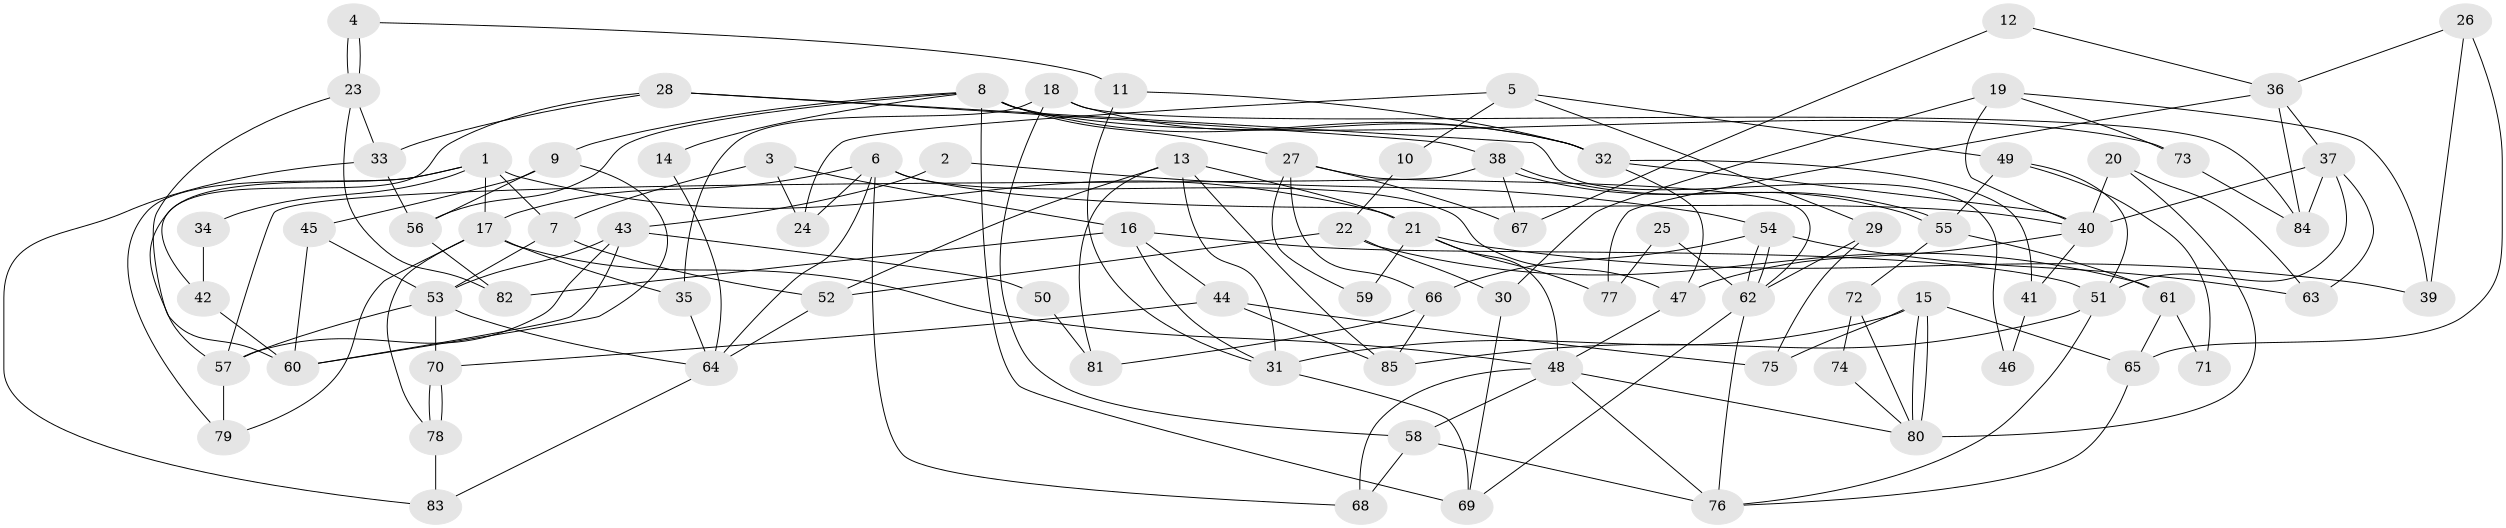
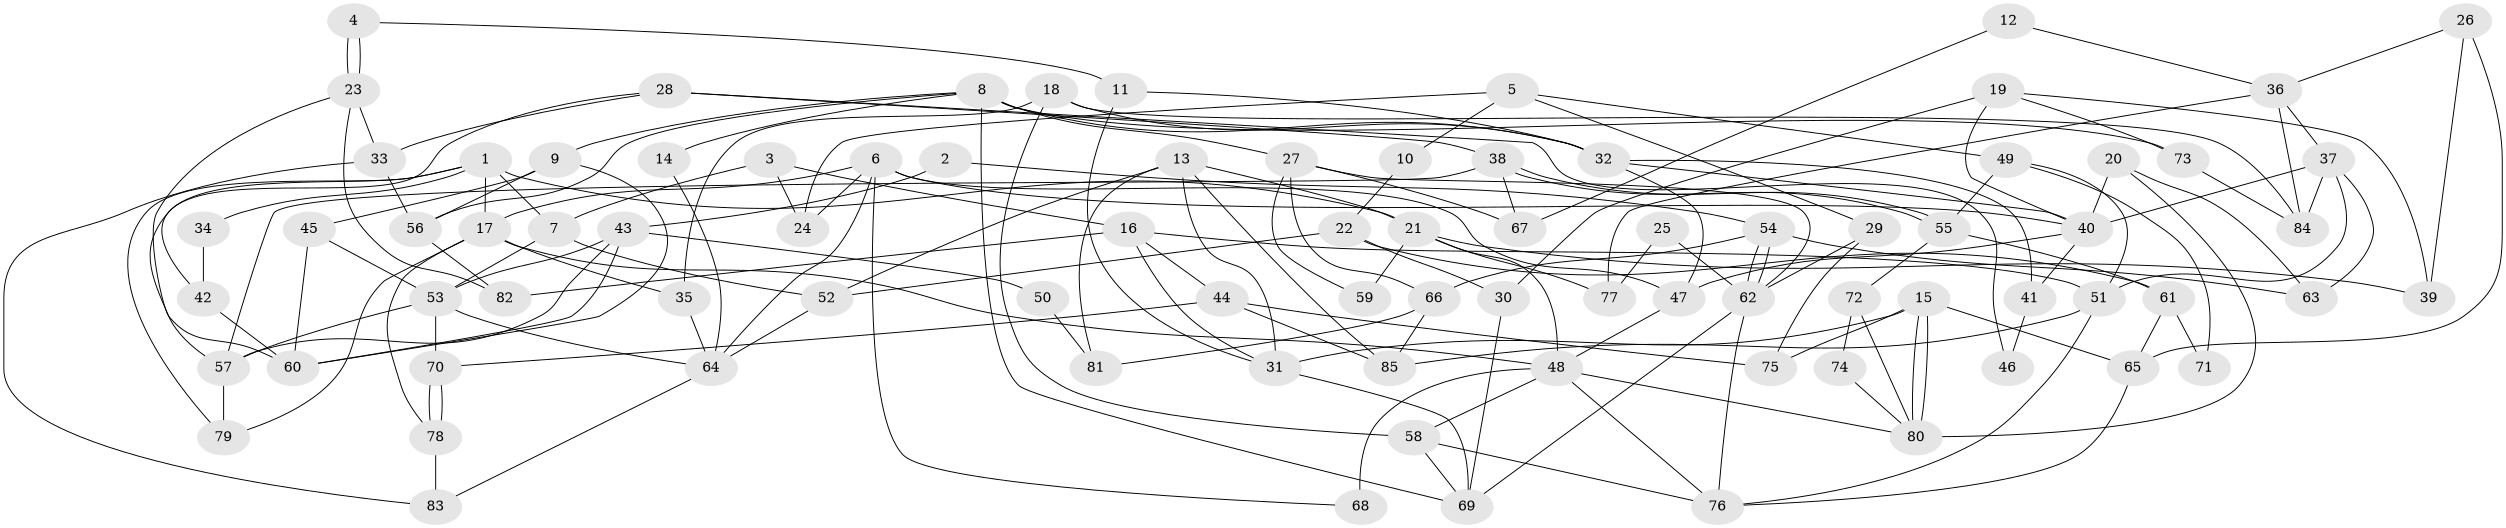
(1387, 472) -> (1441, 472)
